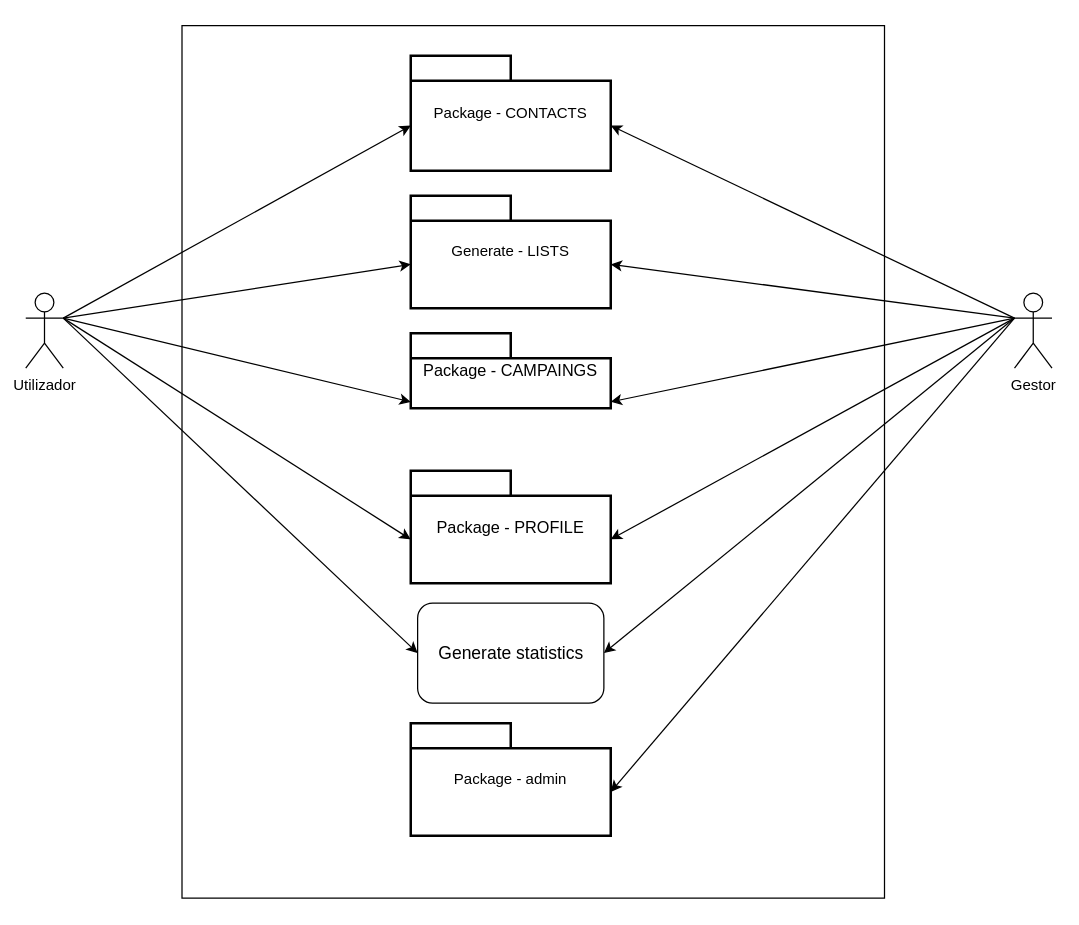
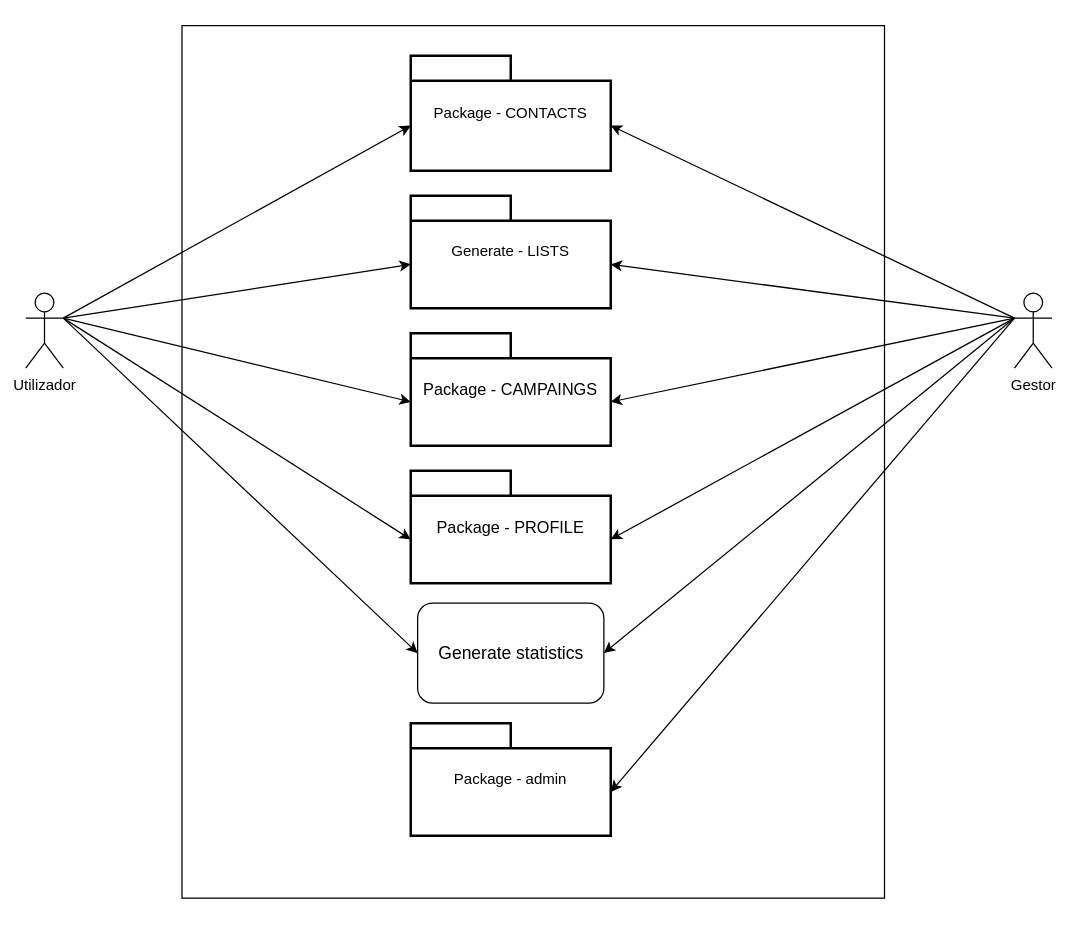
(511, 371) -> (511, 389)
